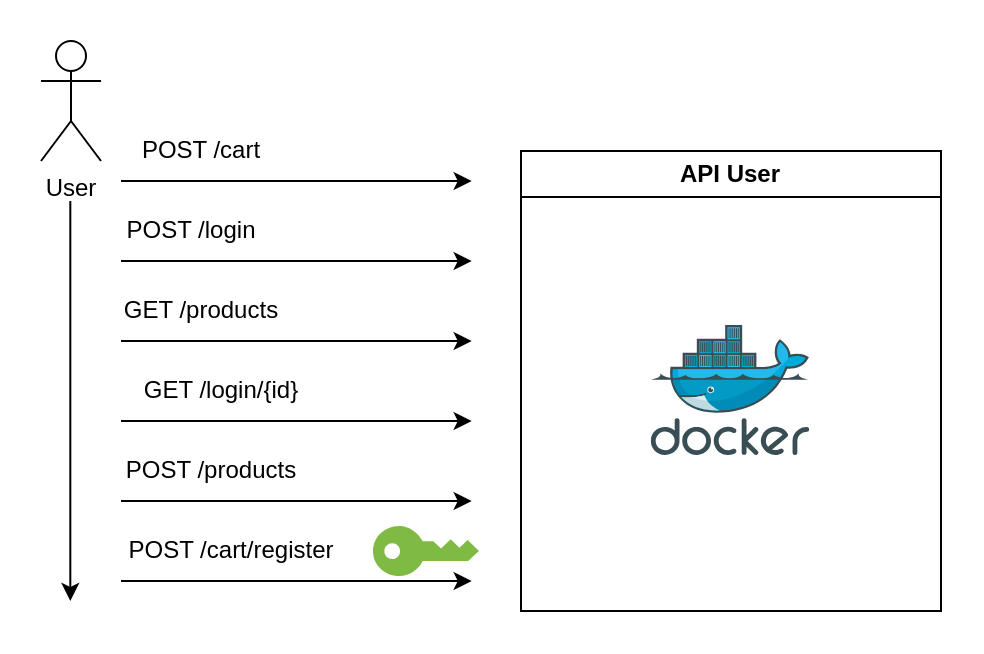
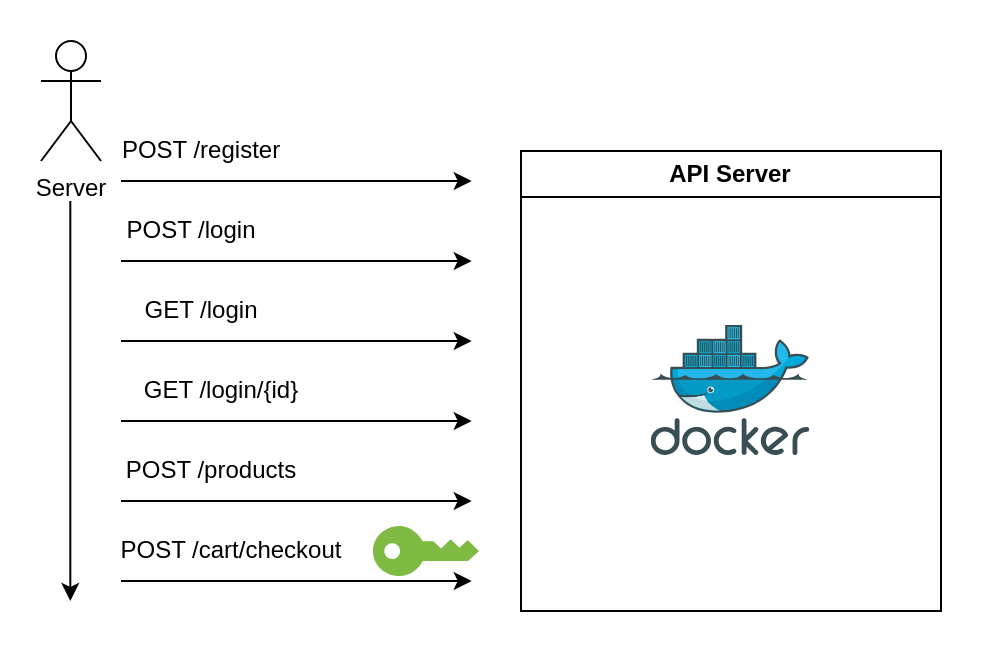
(202, 151) -> (202, 151)
(731, 175) -> (731, 175)
(72, 189) -> (72, 189)
(202, 311) -> (202, 311)
(232, 551) -> (232, 551)
